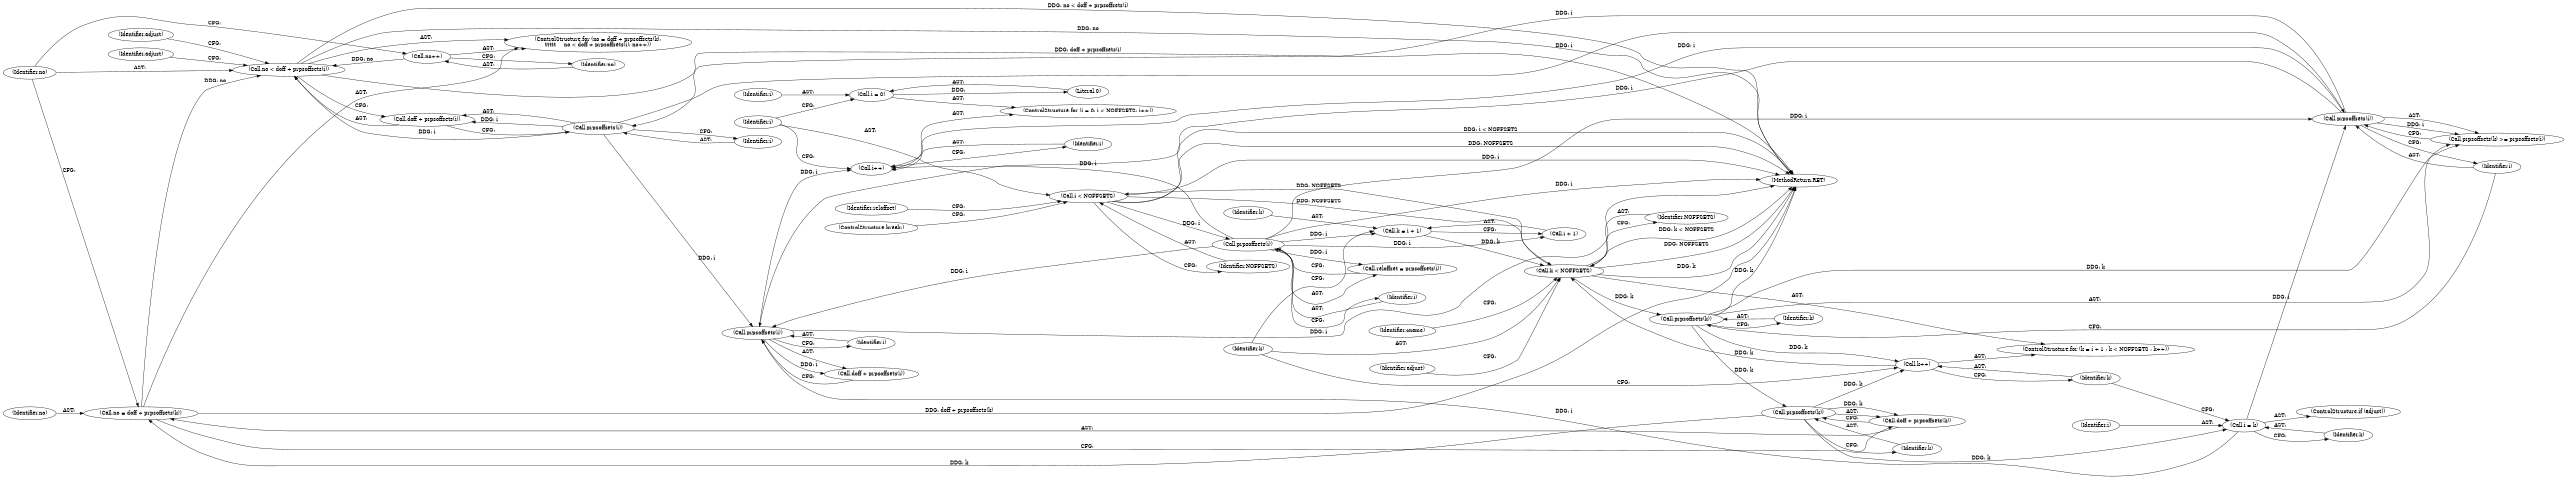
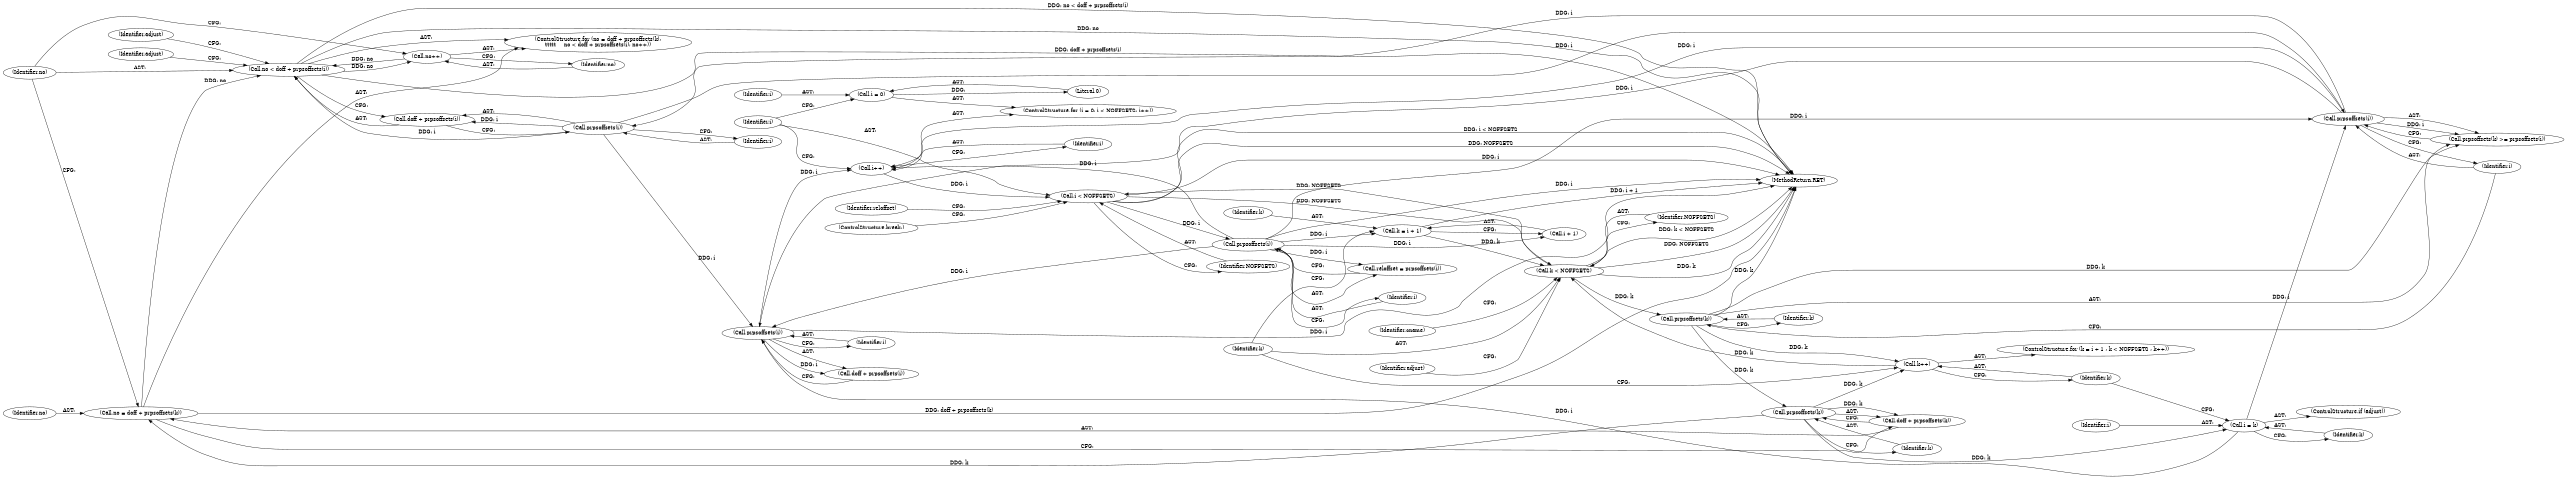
none -> (376, 69)
none -> (964, 193)
none -> (1590, 199)
(1817, 306) -> none
